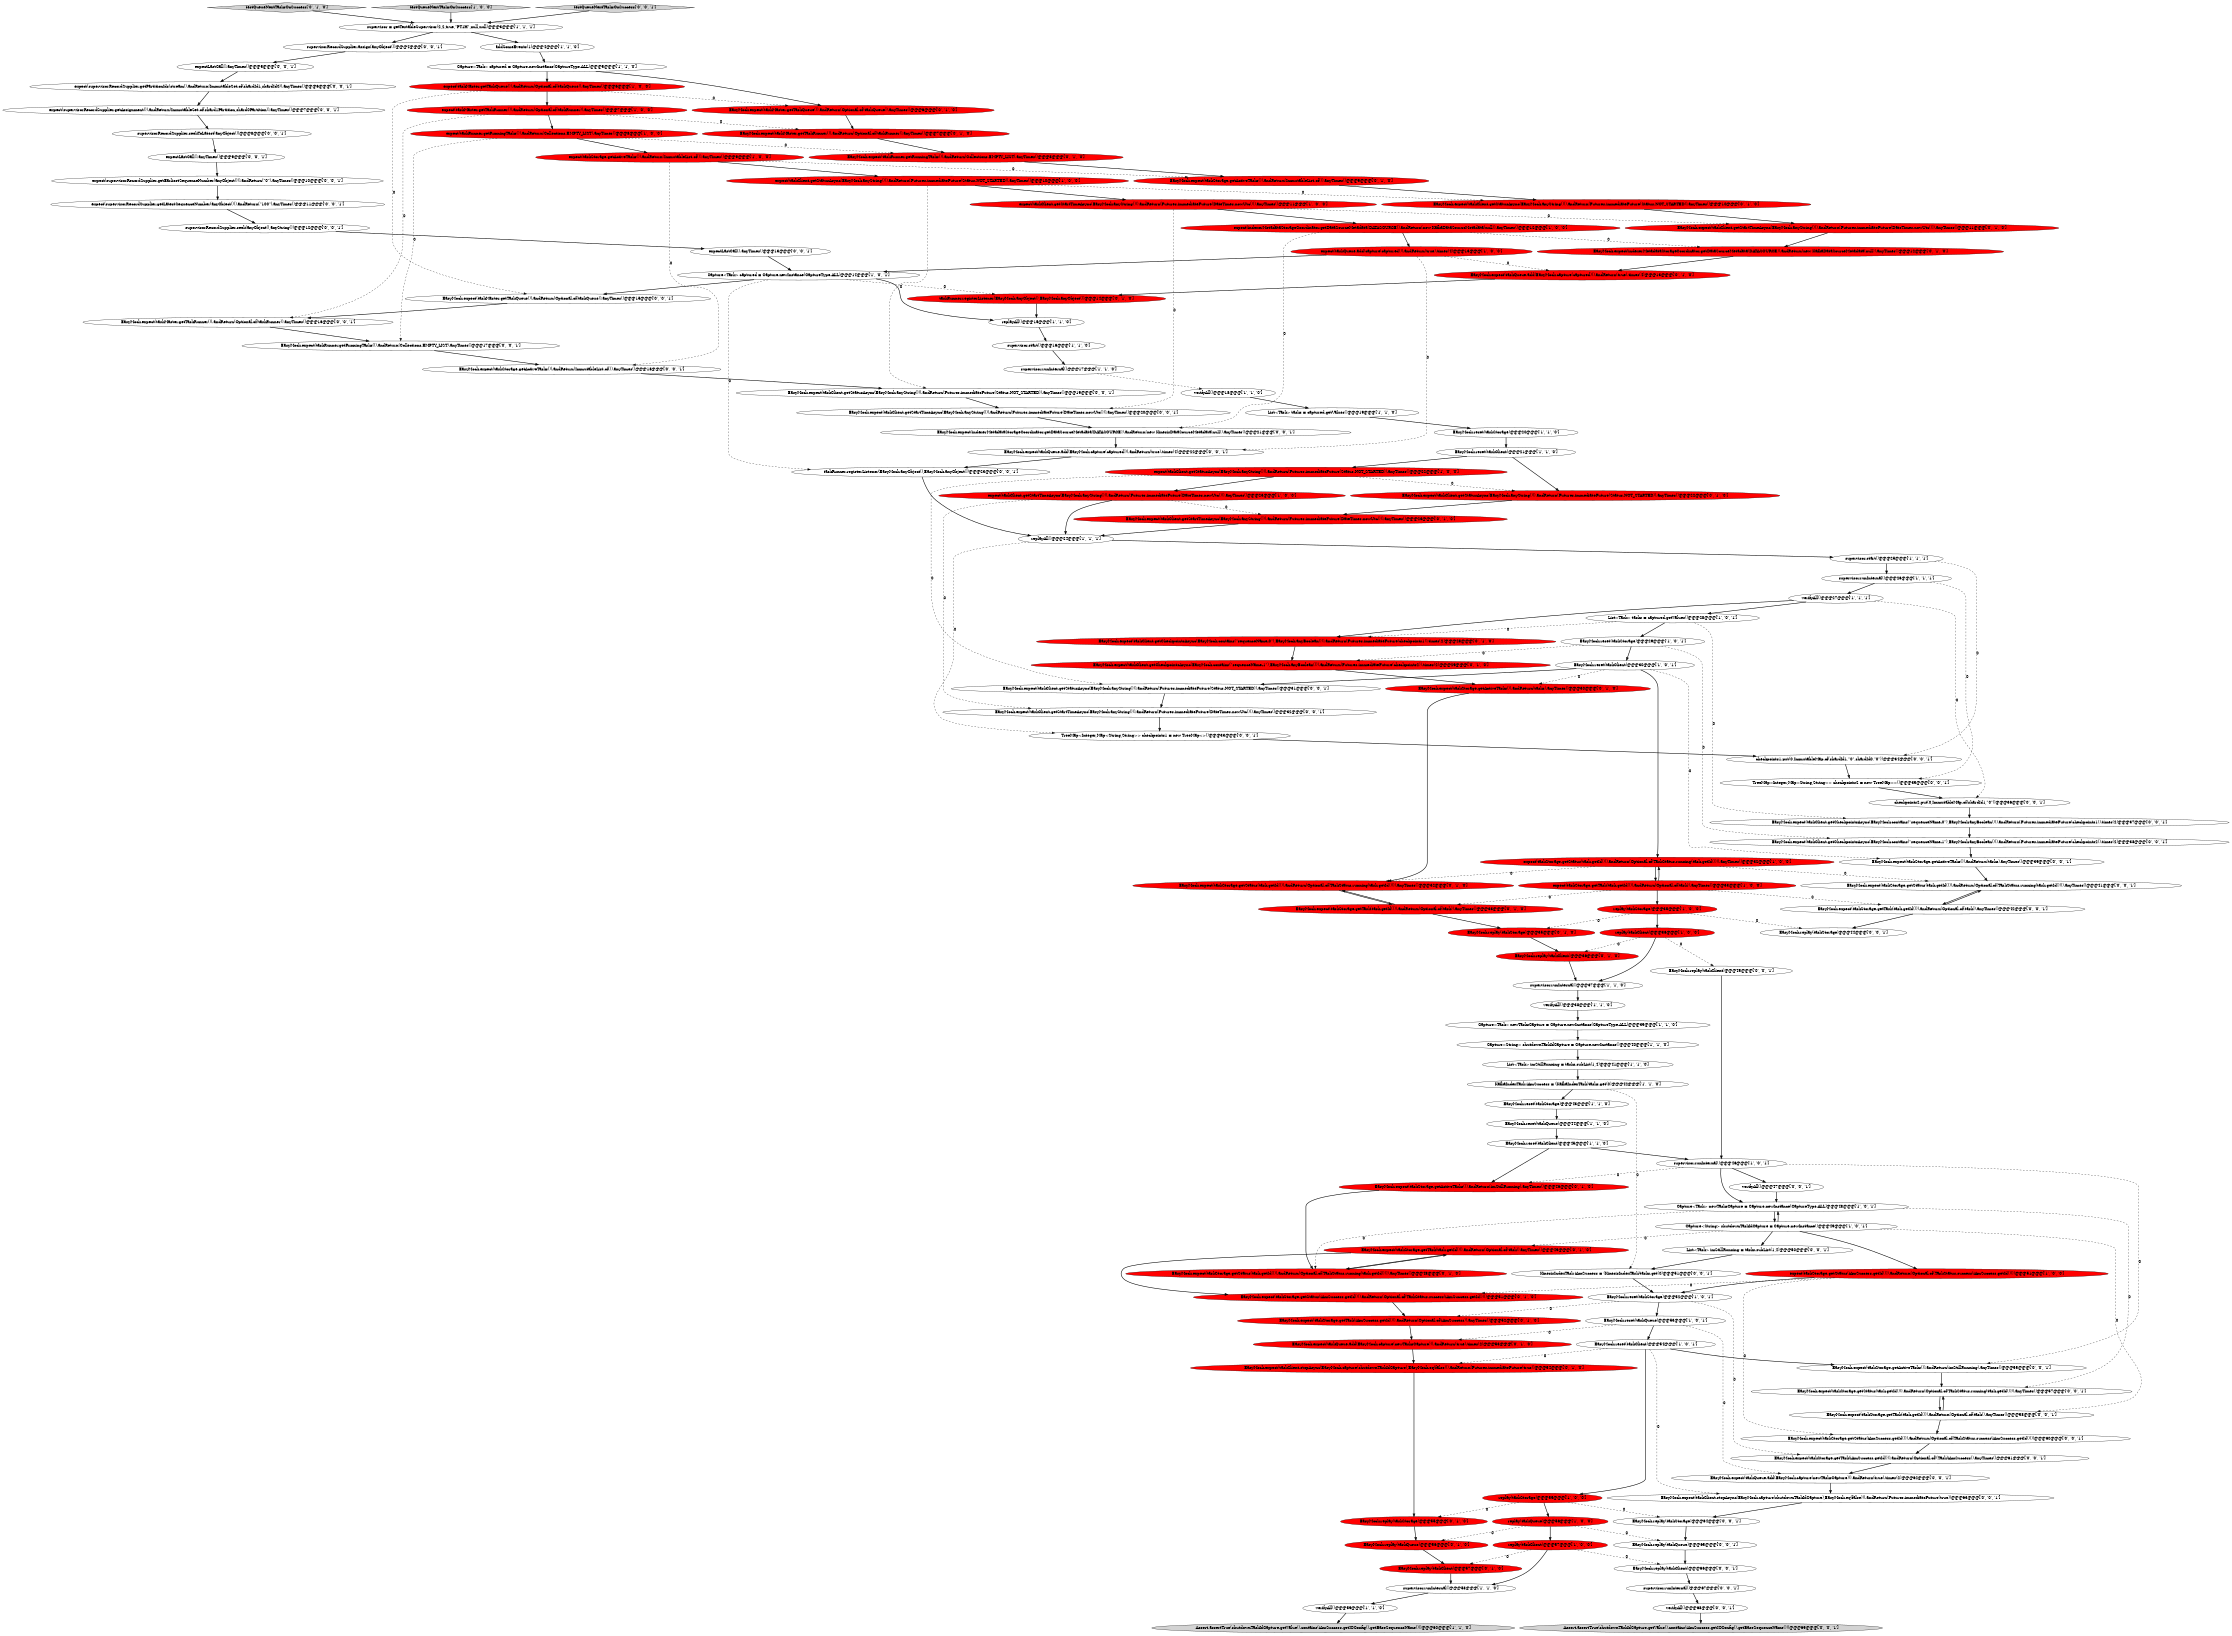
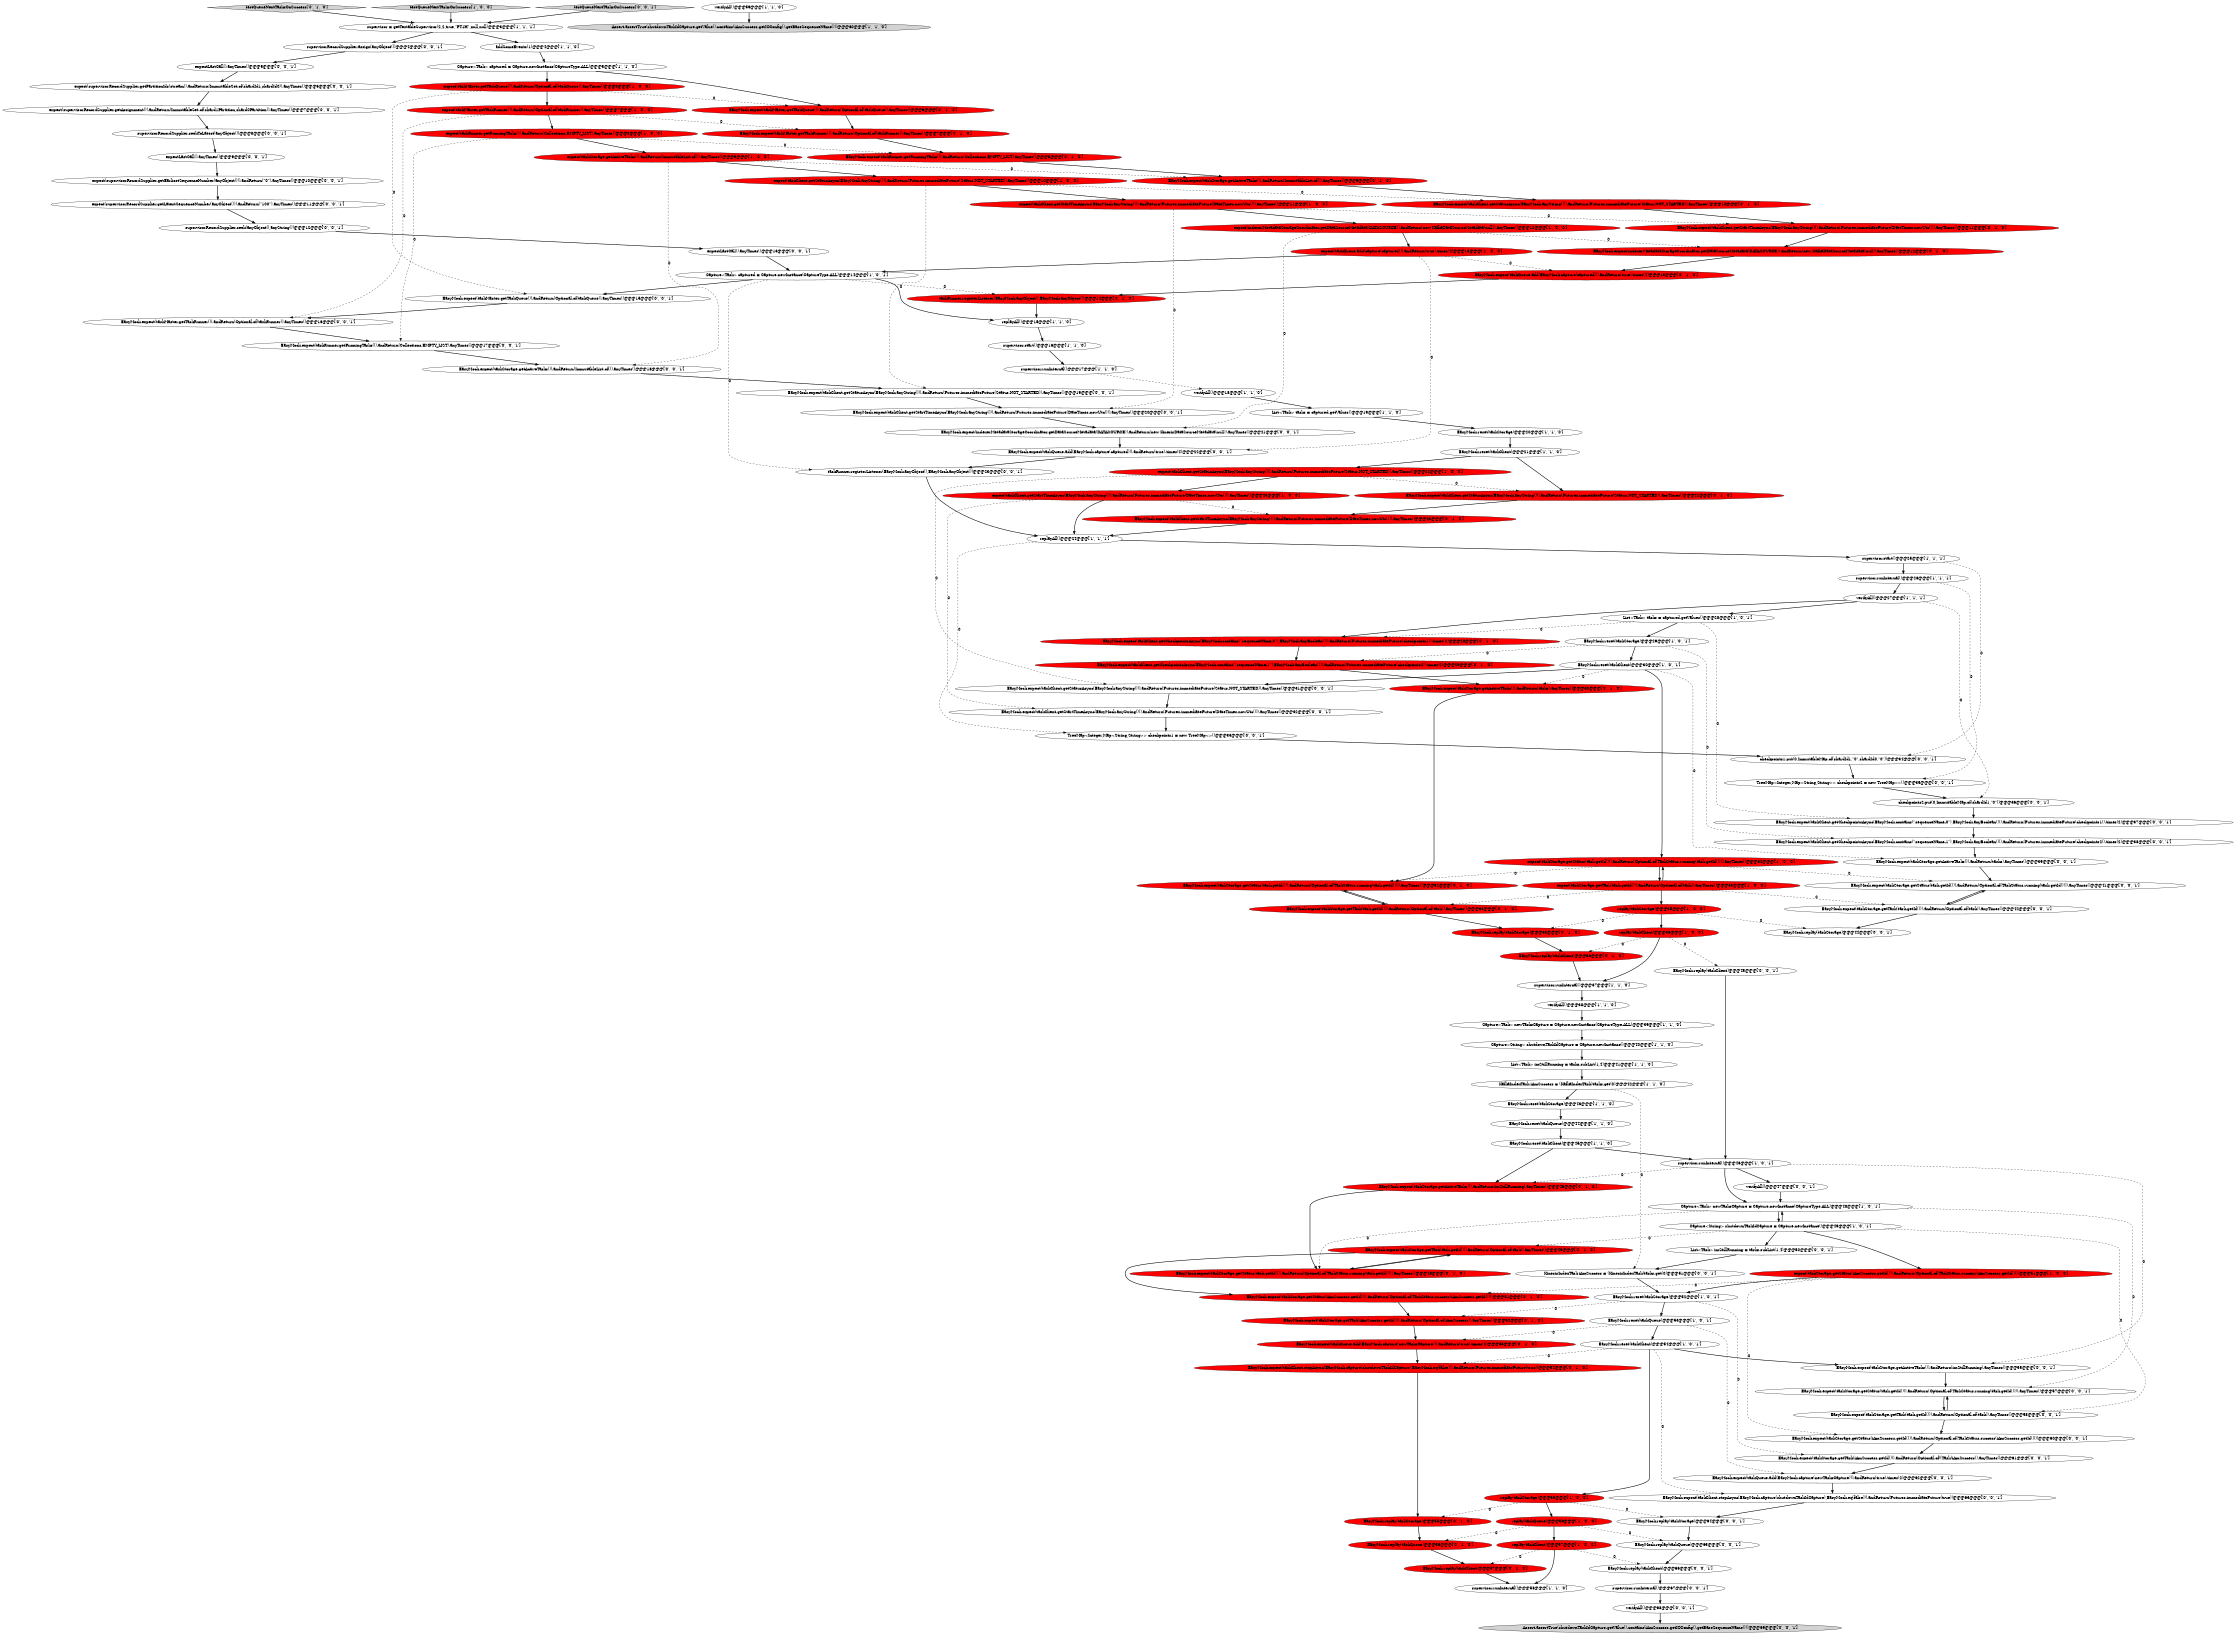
(1401, 1598) -> none
